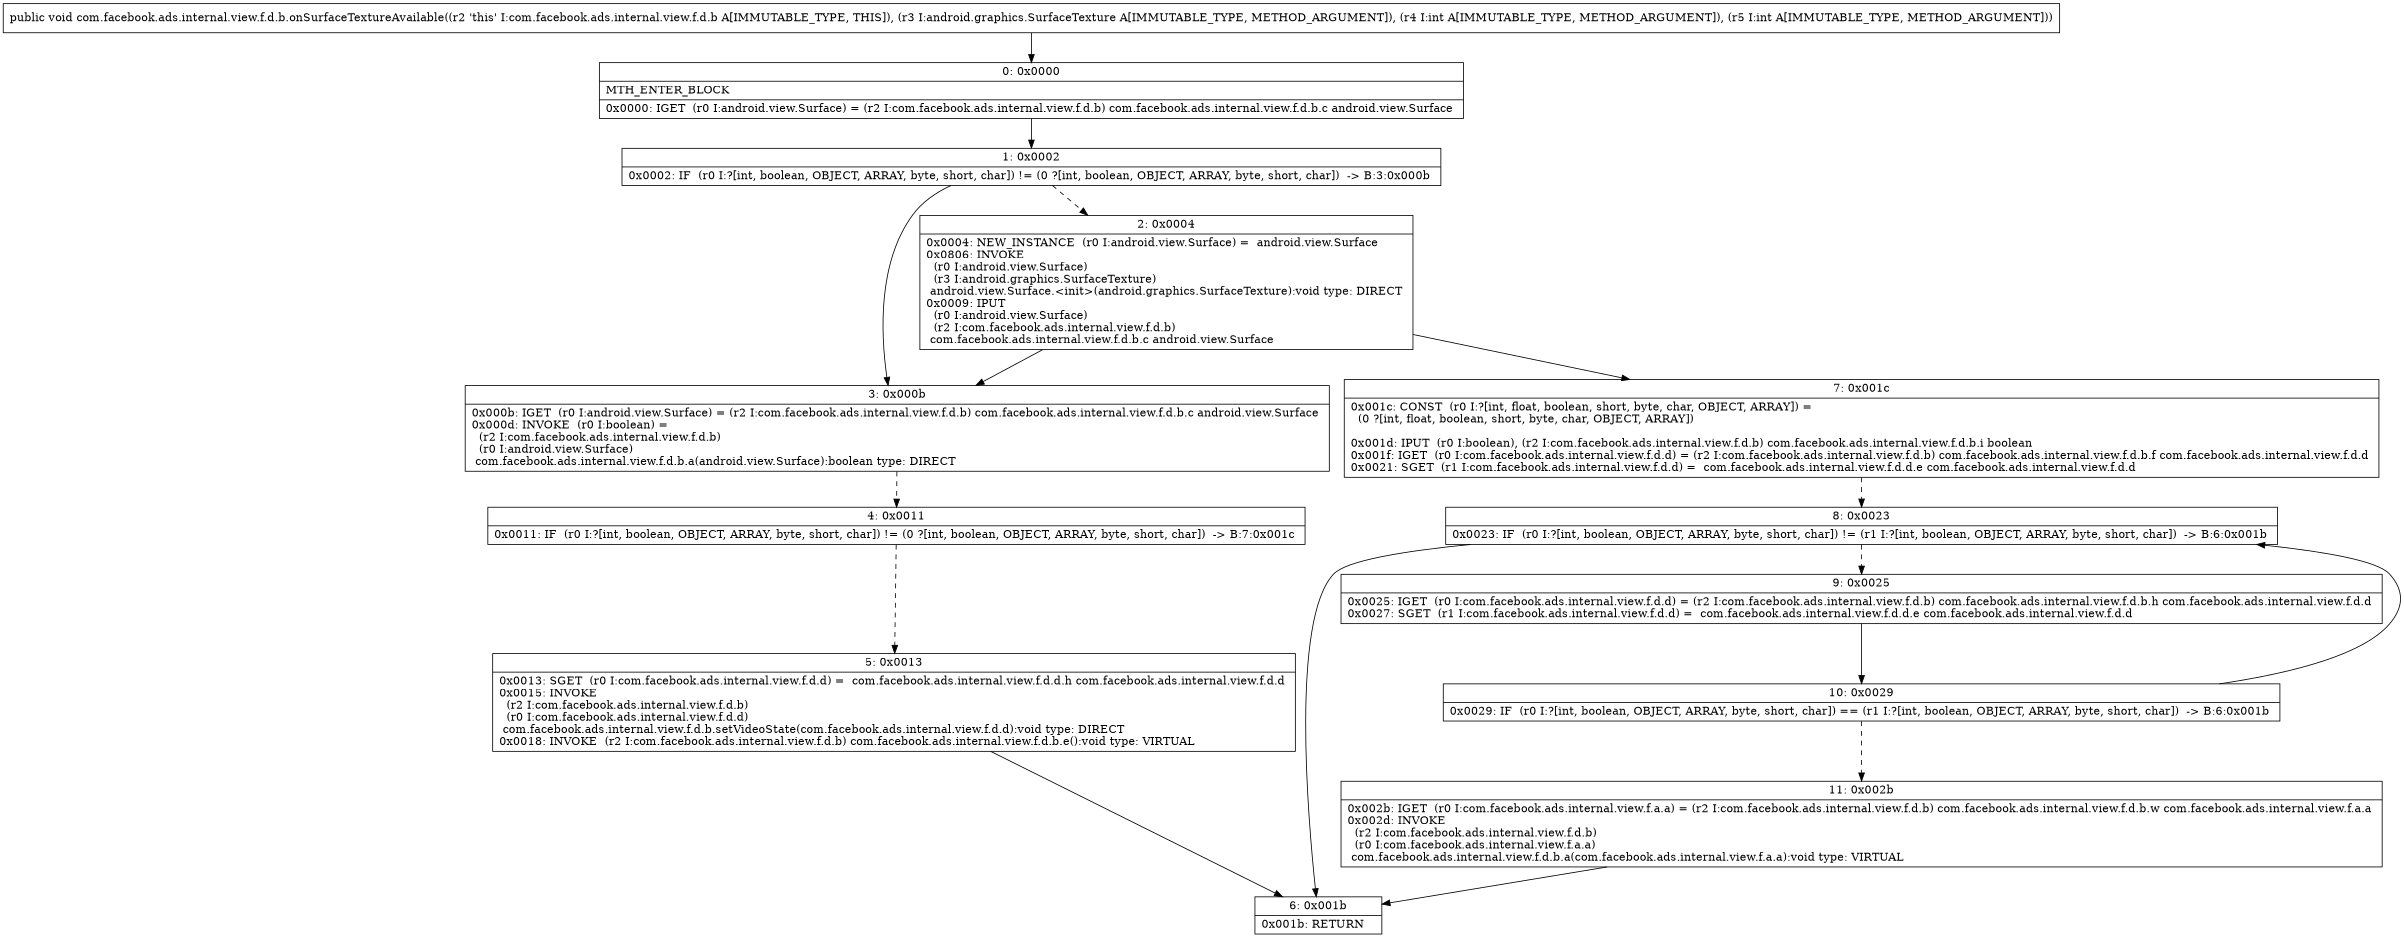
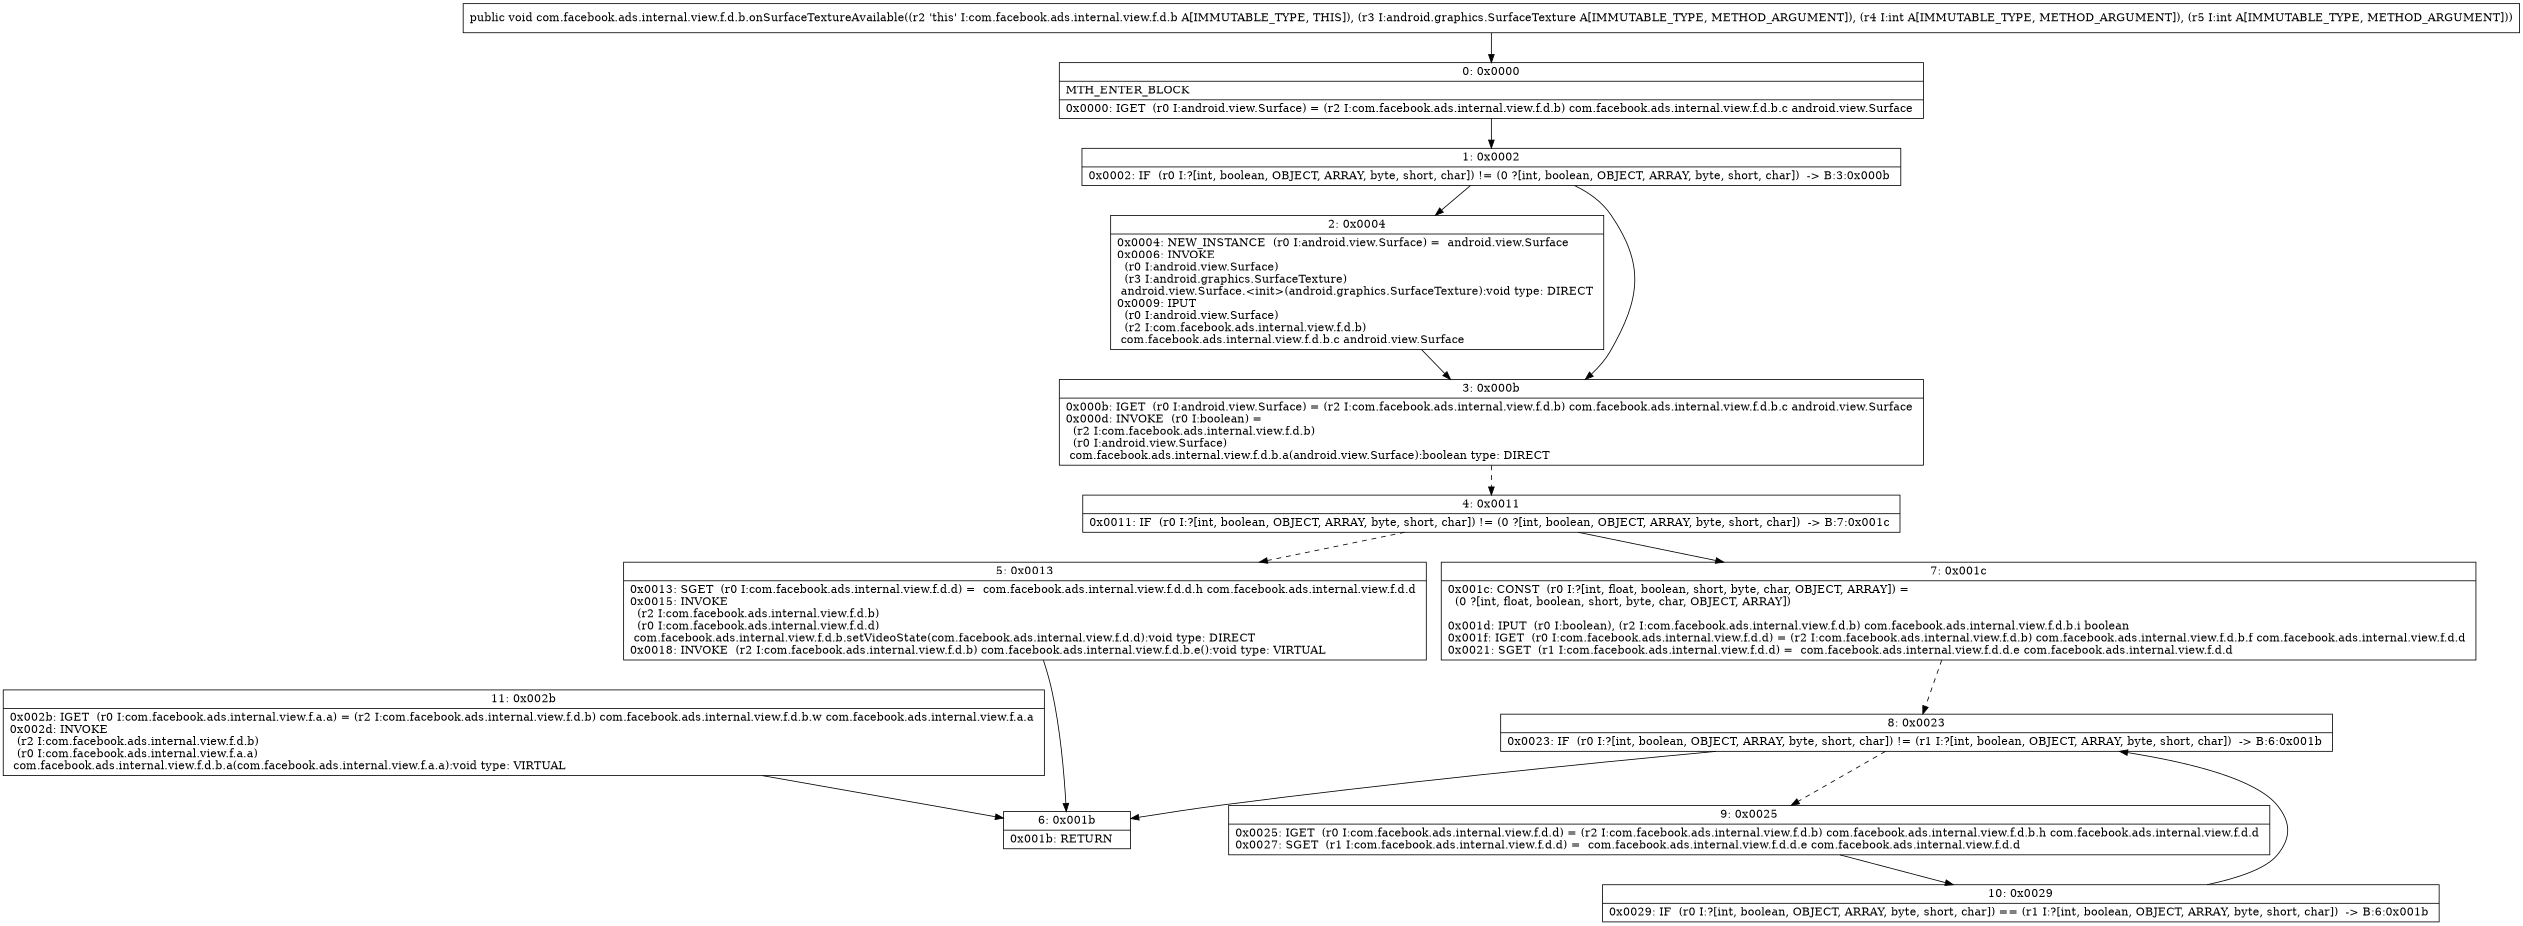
(1067, 198) -> (1456, 198)
(979, 255) -> (1170, 255)
(1517, 356) -> (1647, 546)
(1862, 747) -> none
